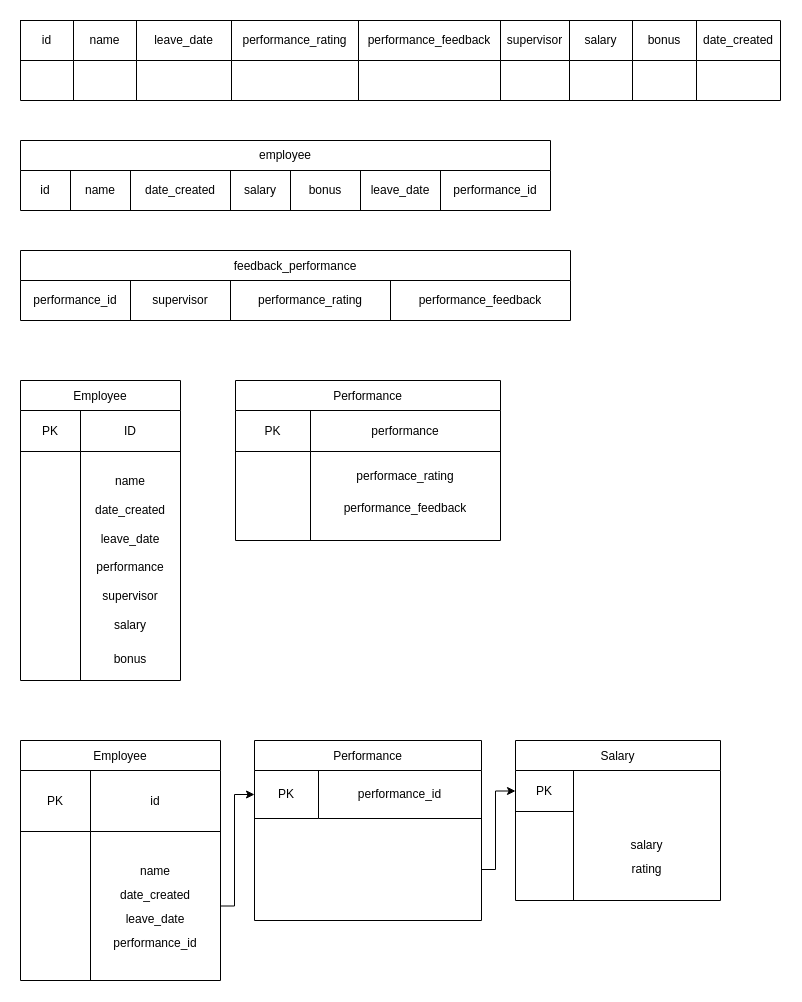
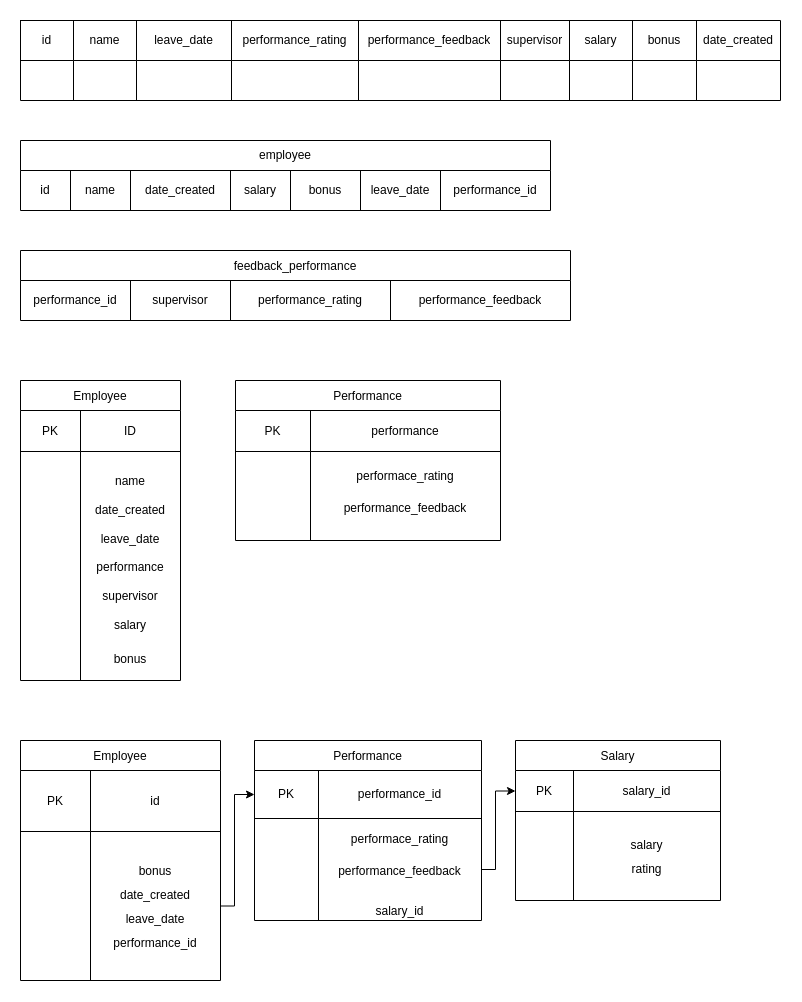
none -> (647, 791)
none -> (400, 870)
(156, 907) -> (156, 907)
